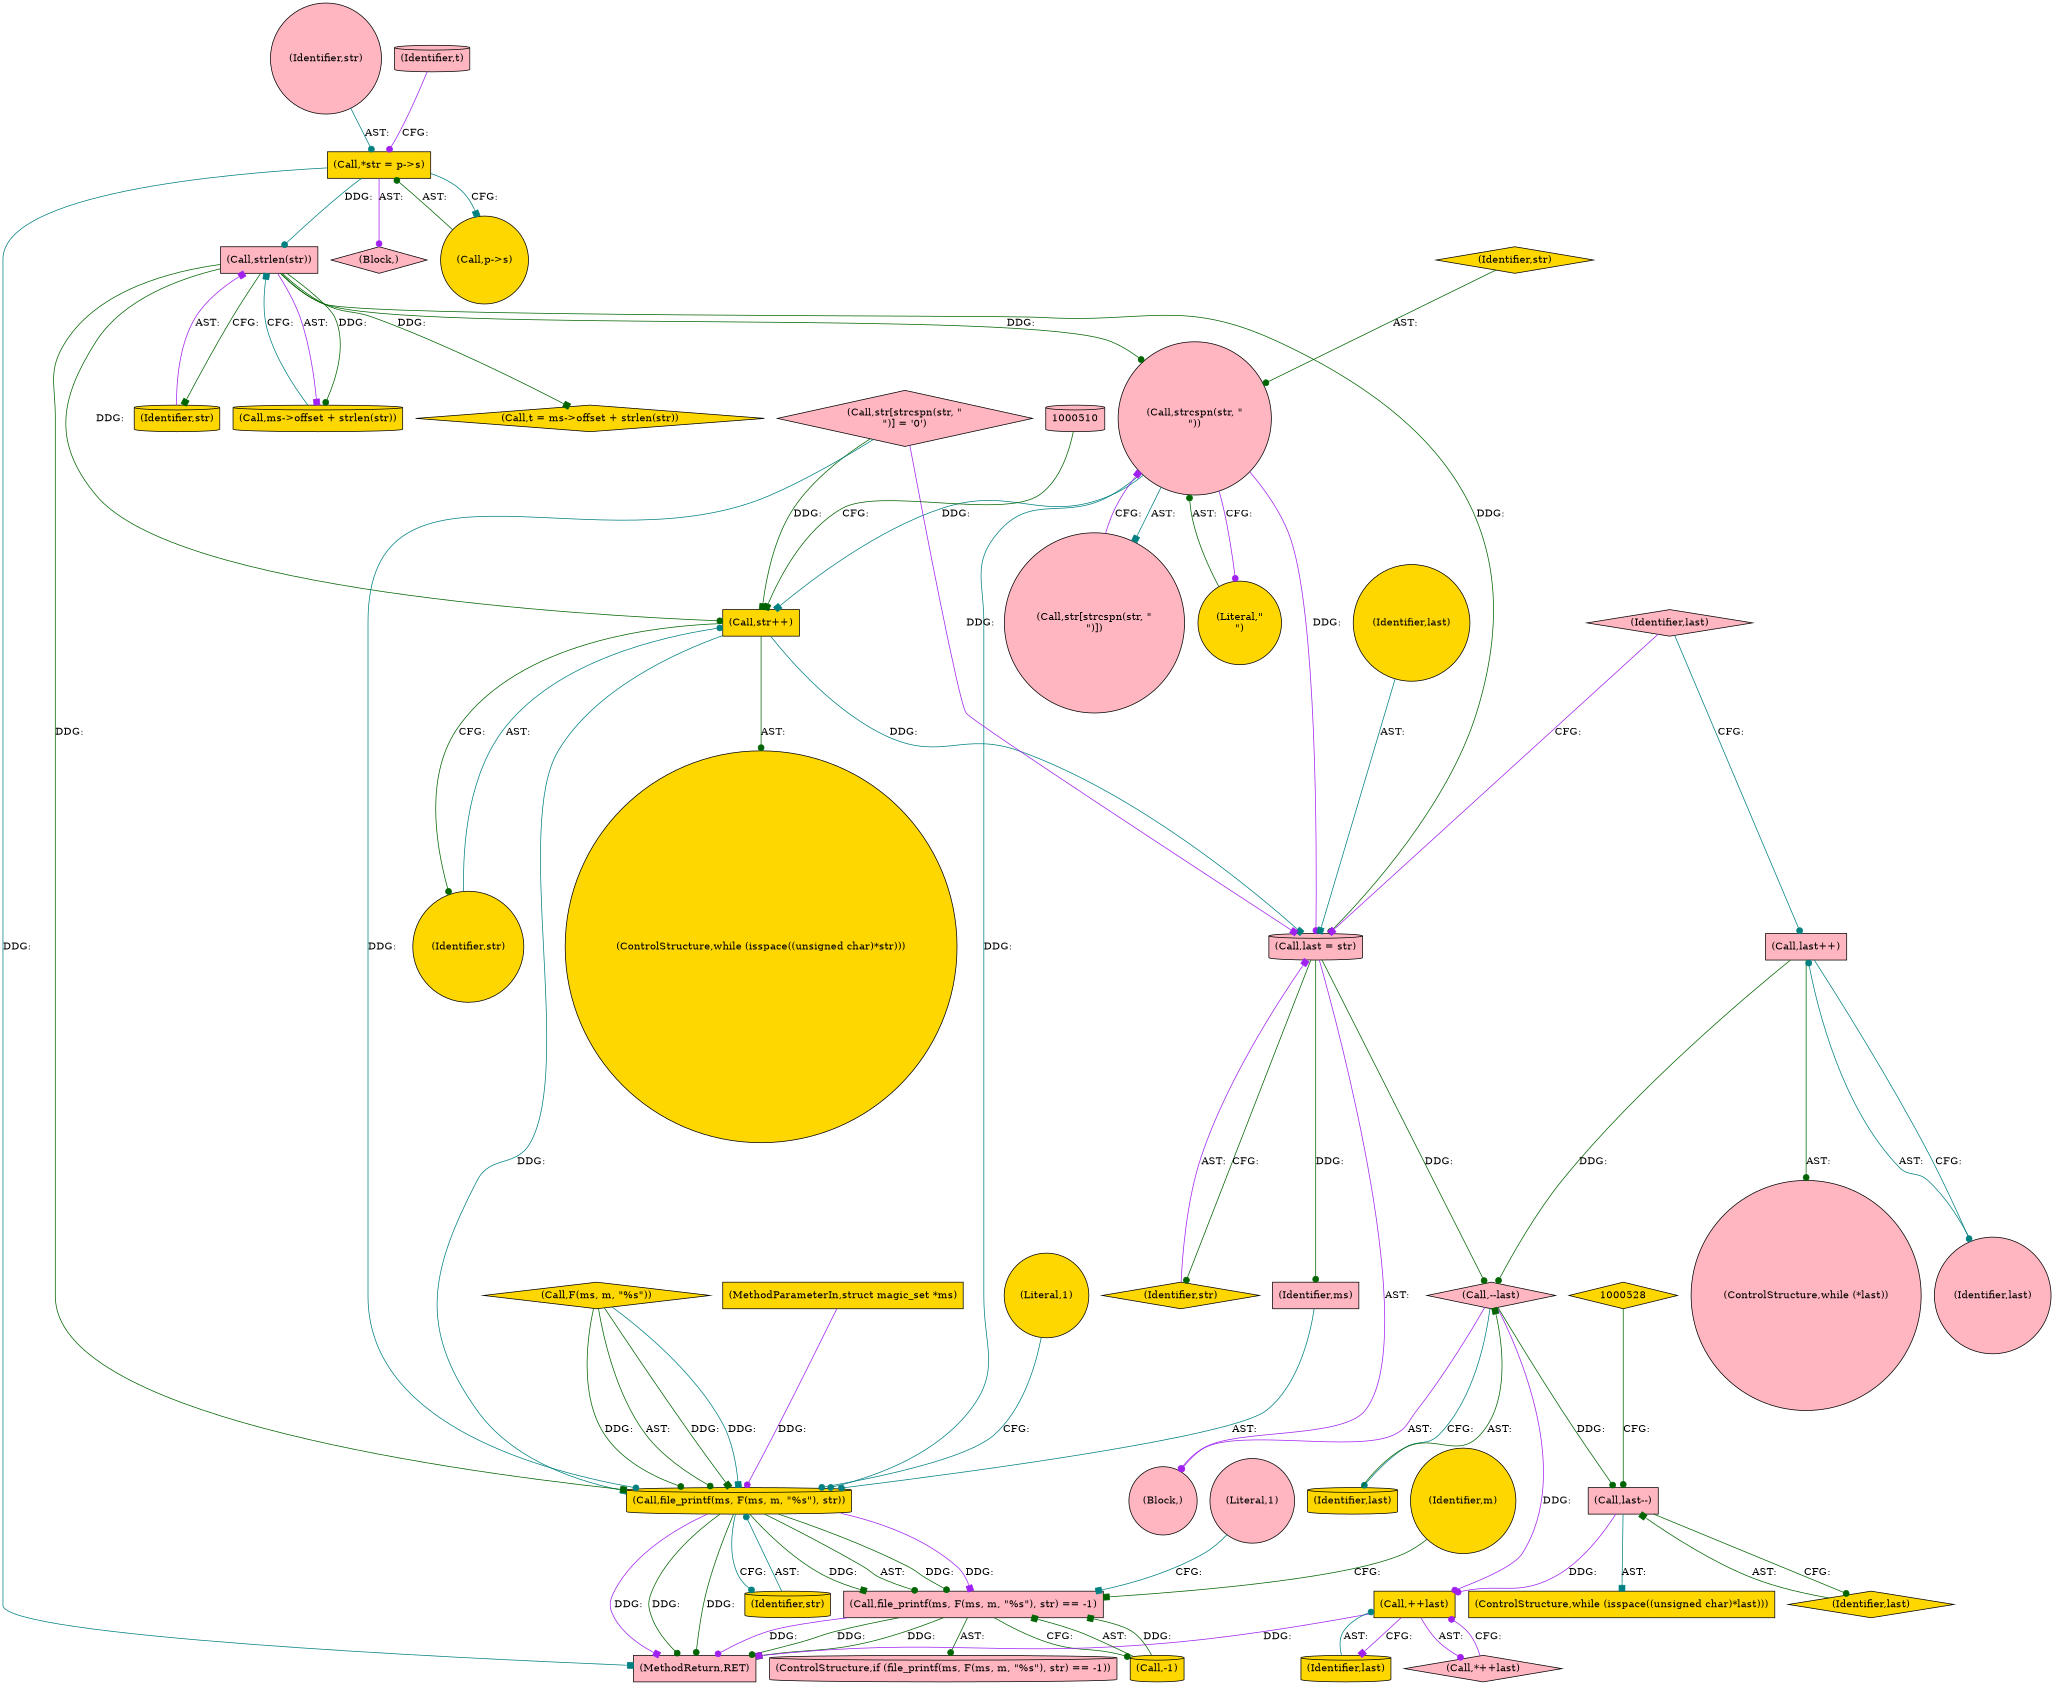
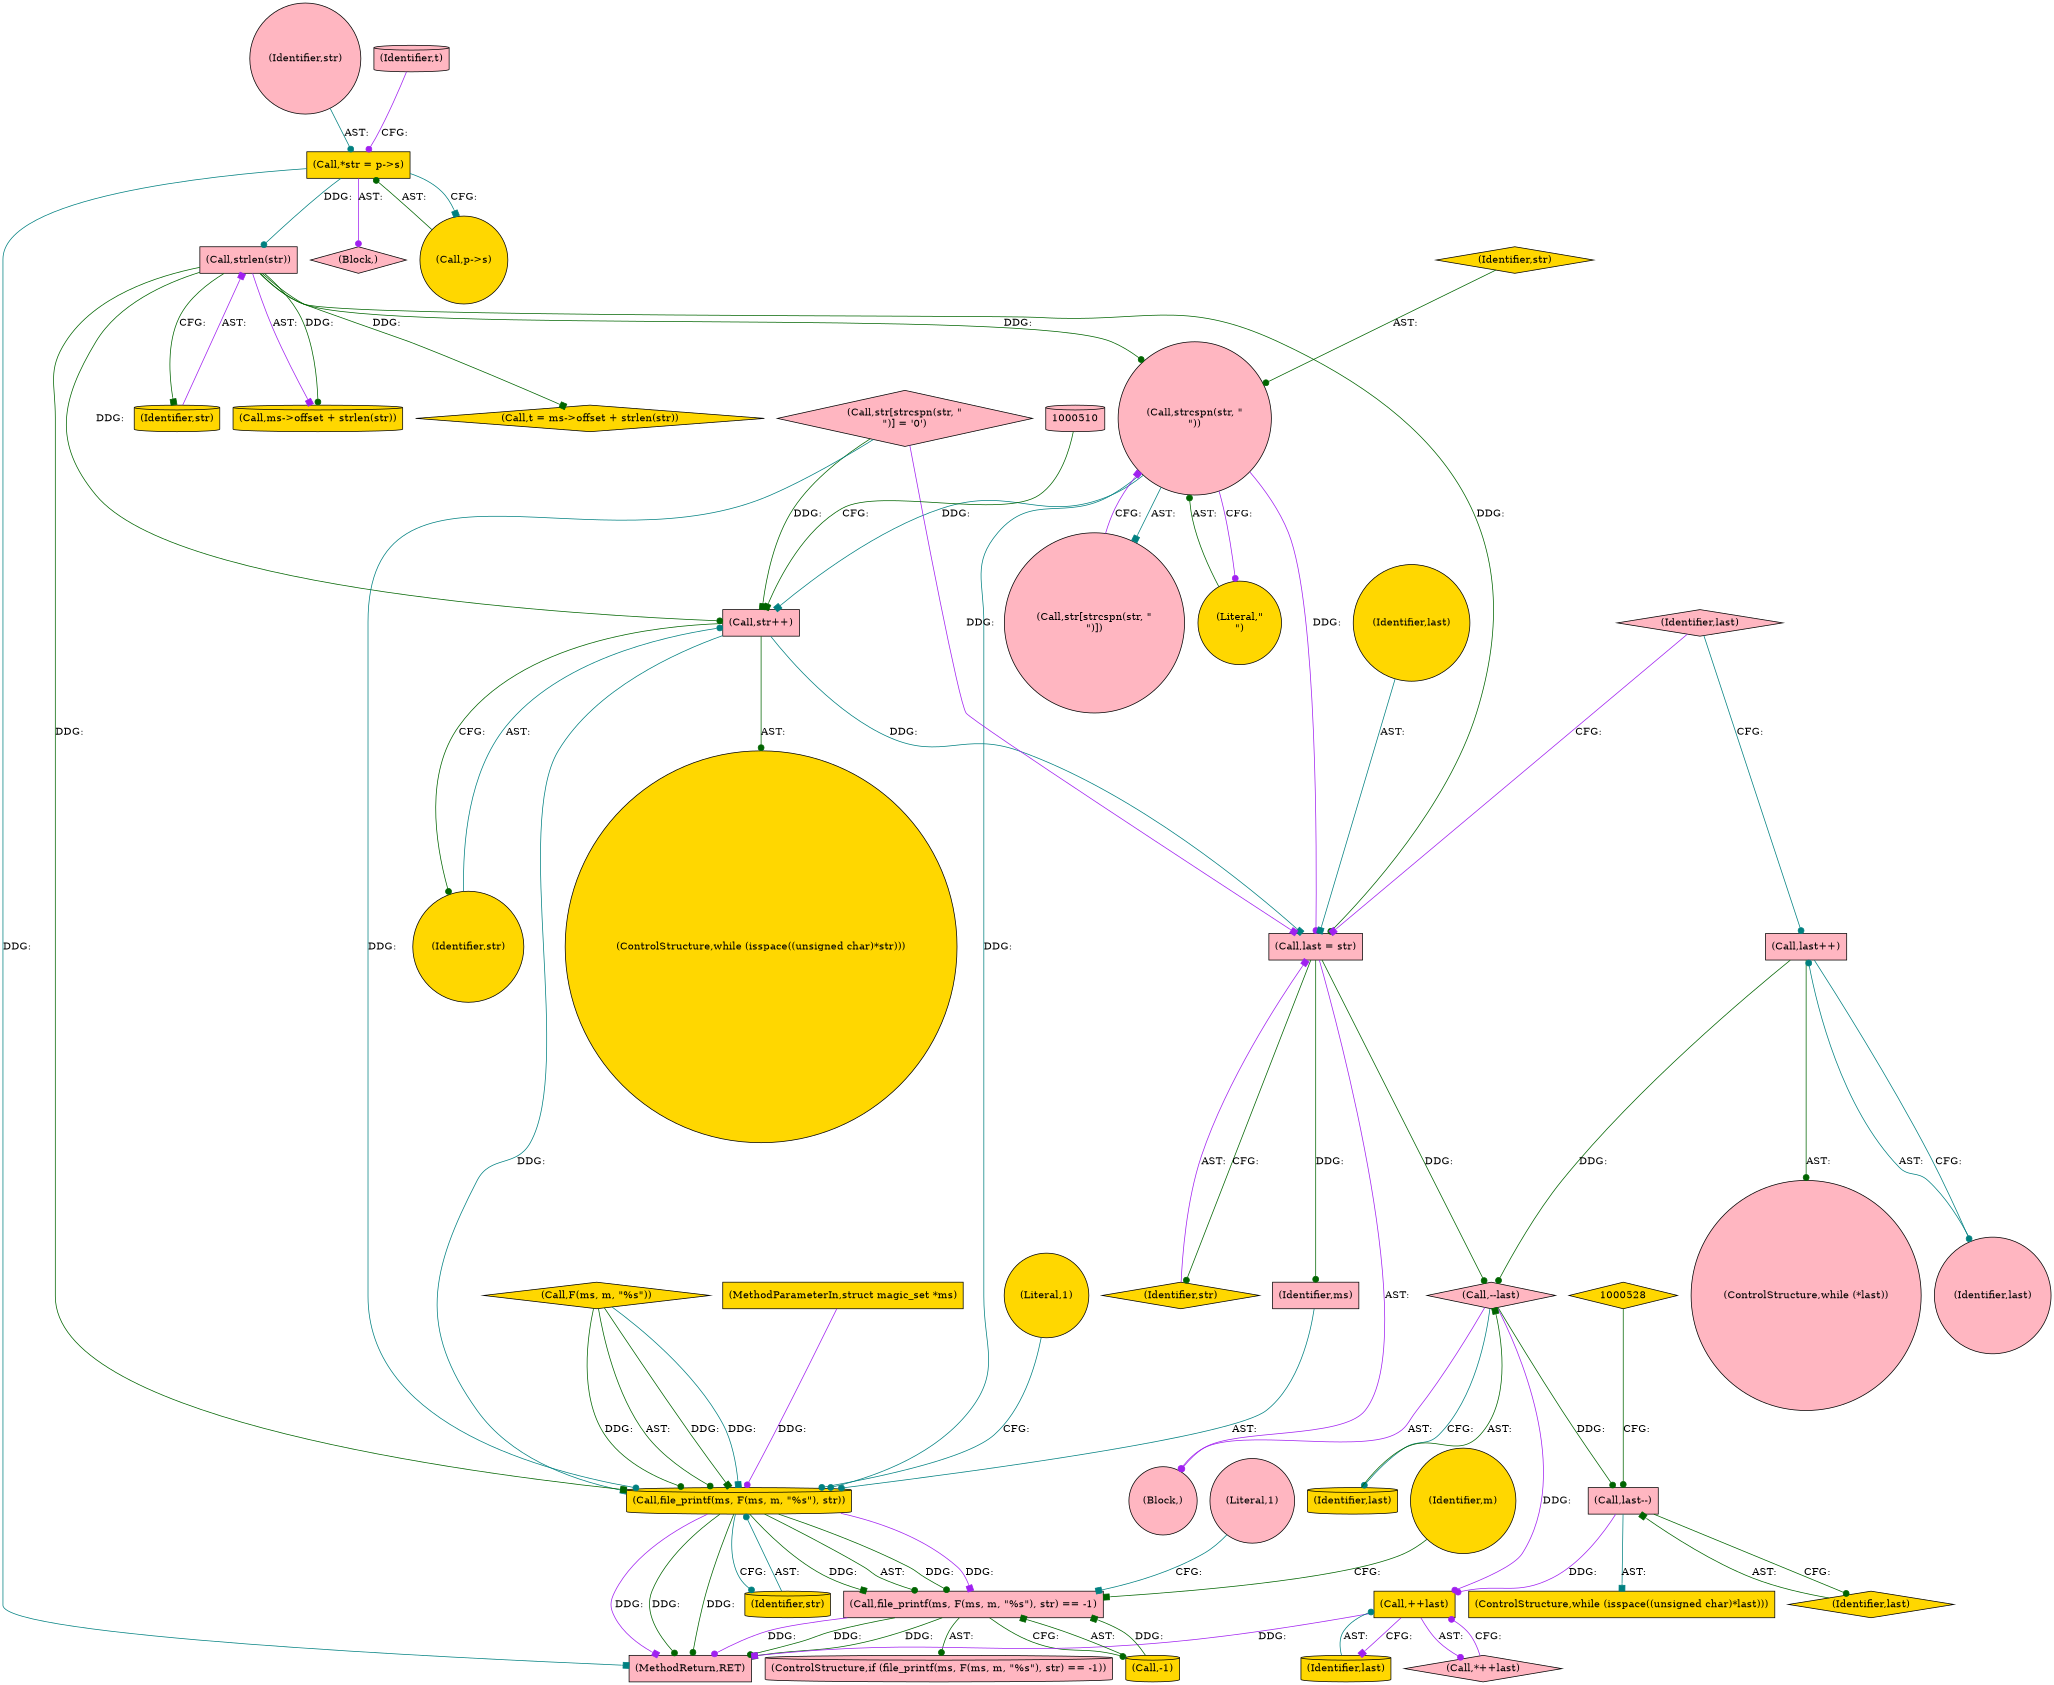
(273, 347) -> none
(761, 623) -> (761, 623)
(1316, 947) -> (1316, 947)
